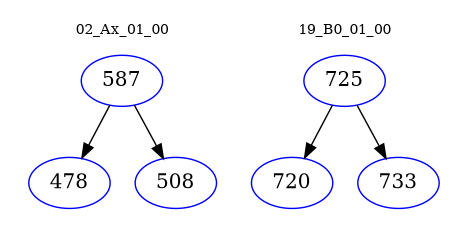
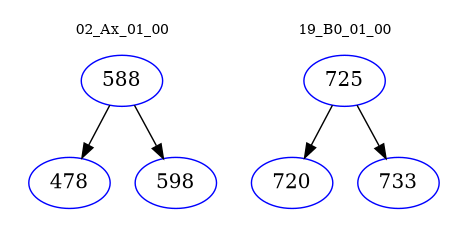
(122, 81) -> (122, 81)
(176, 183) -> (176, 183)
